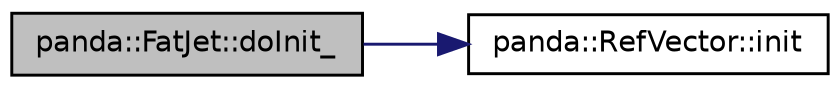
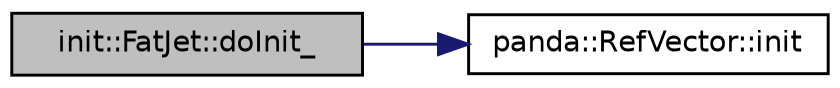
(187, 44) -> (187, 44)
